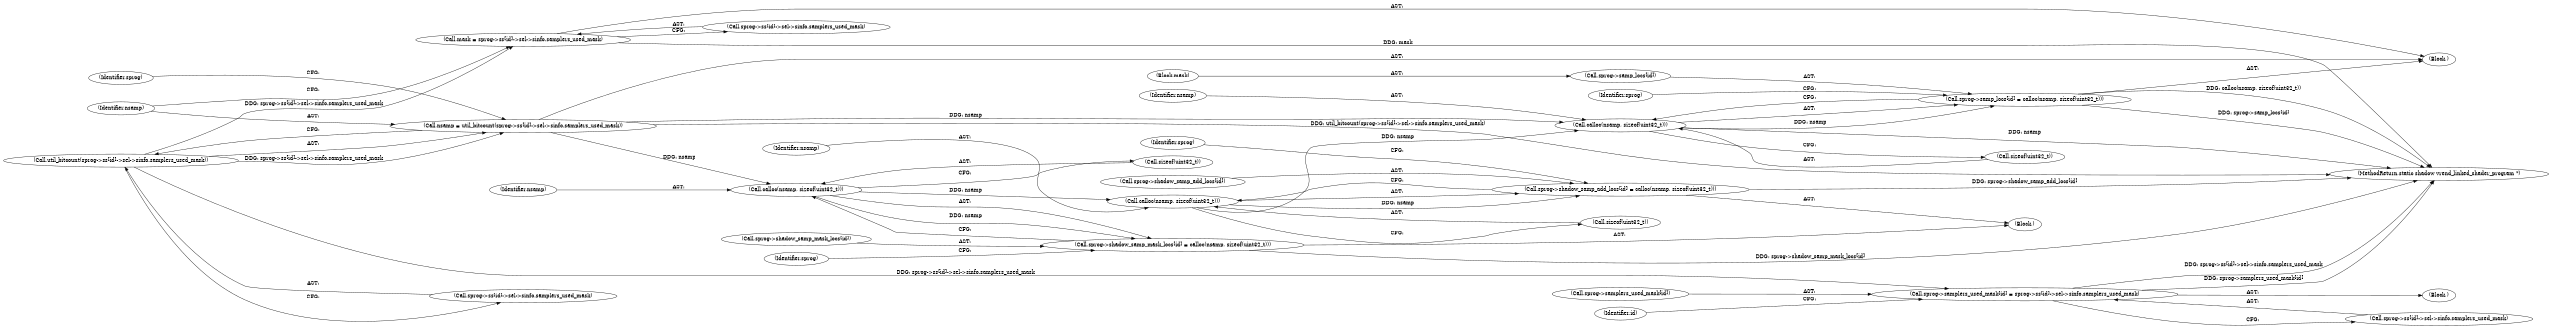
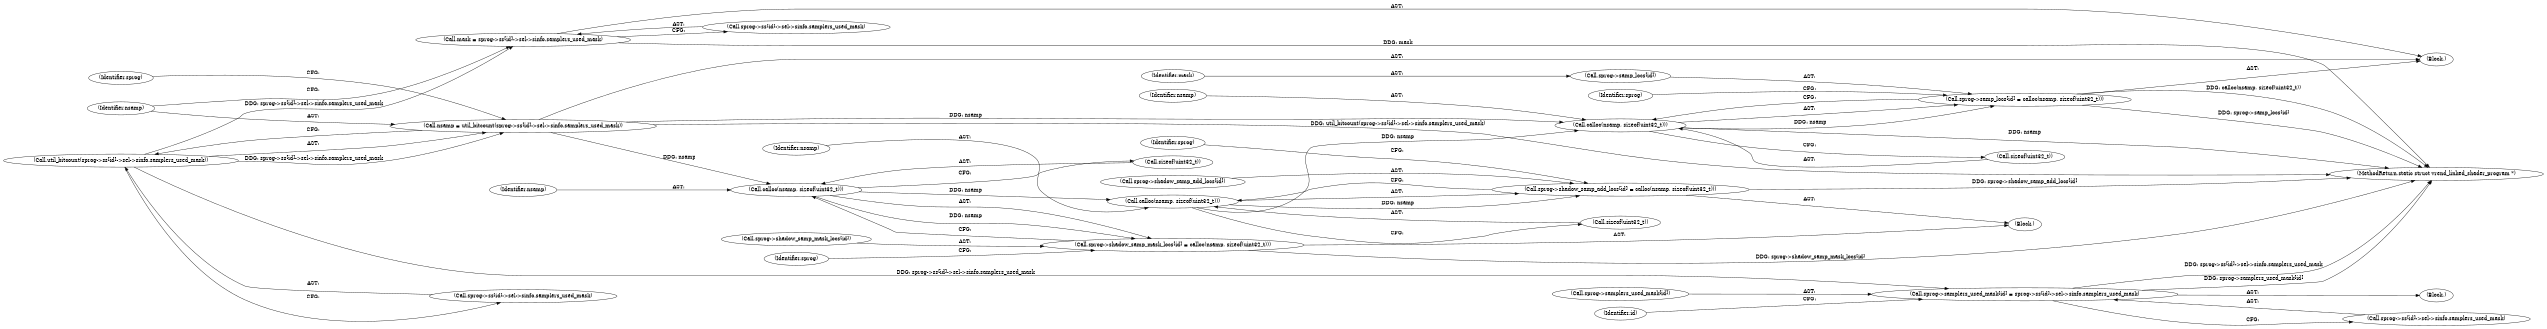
(1173, 76) -> (1173, 76)
(2439, 174) -> (2436, 174)
